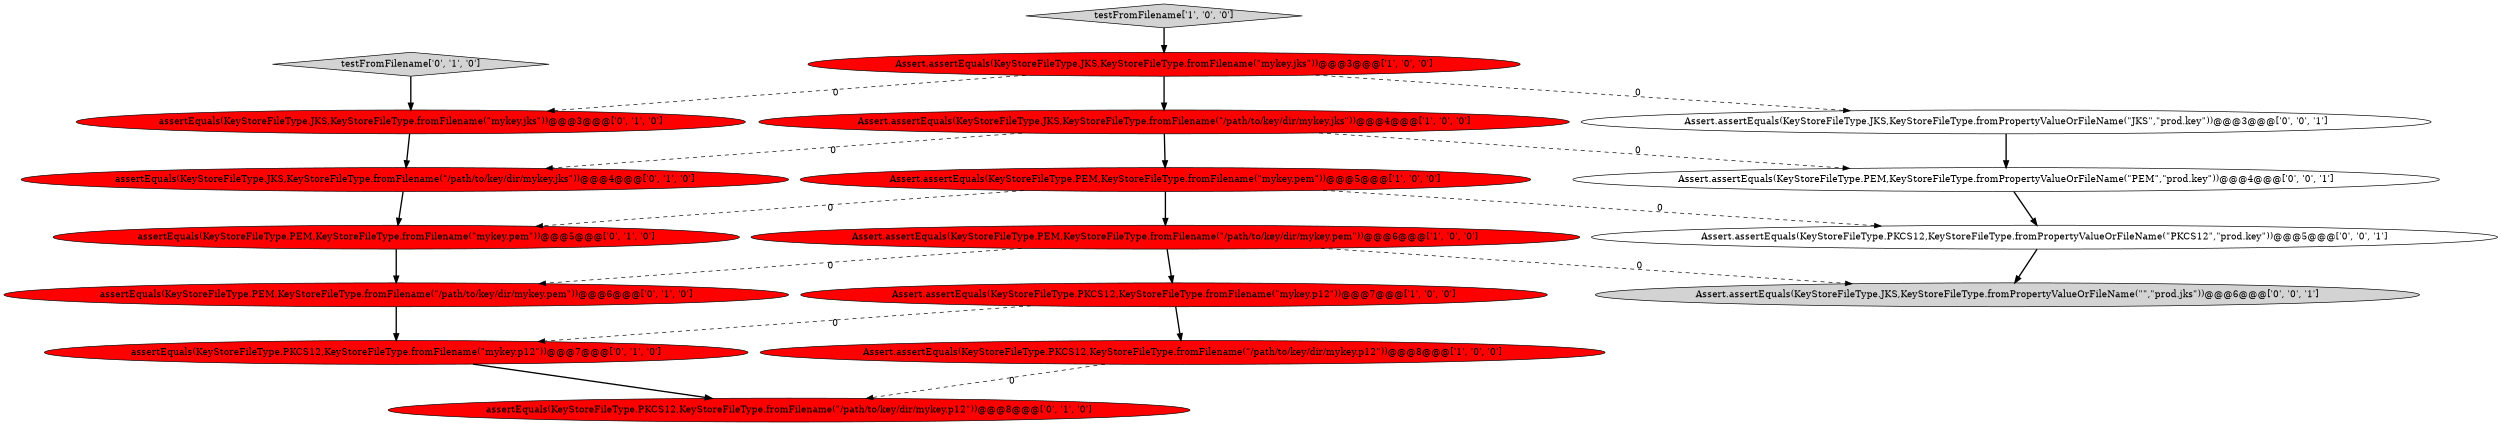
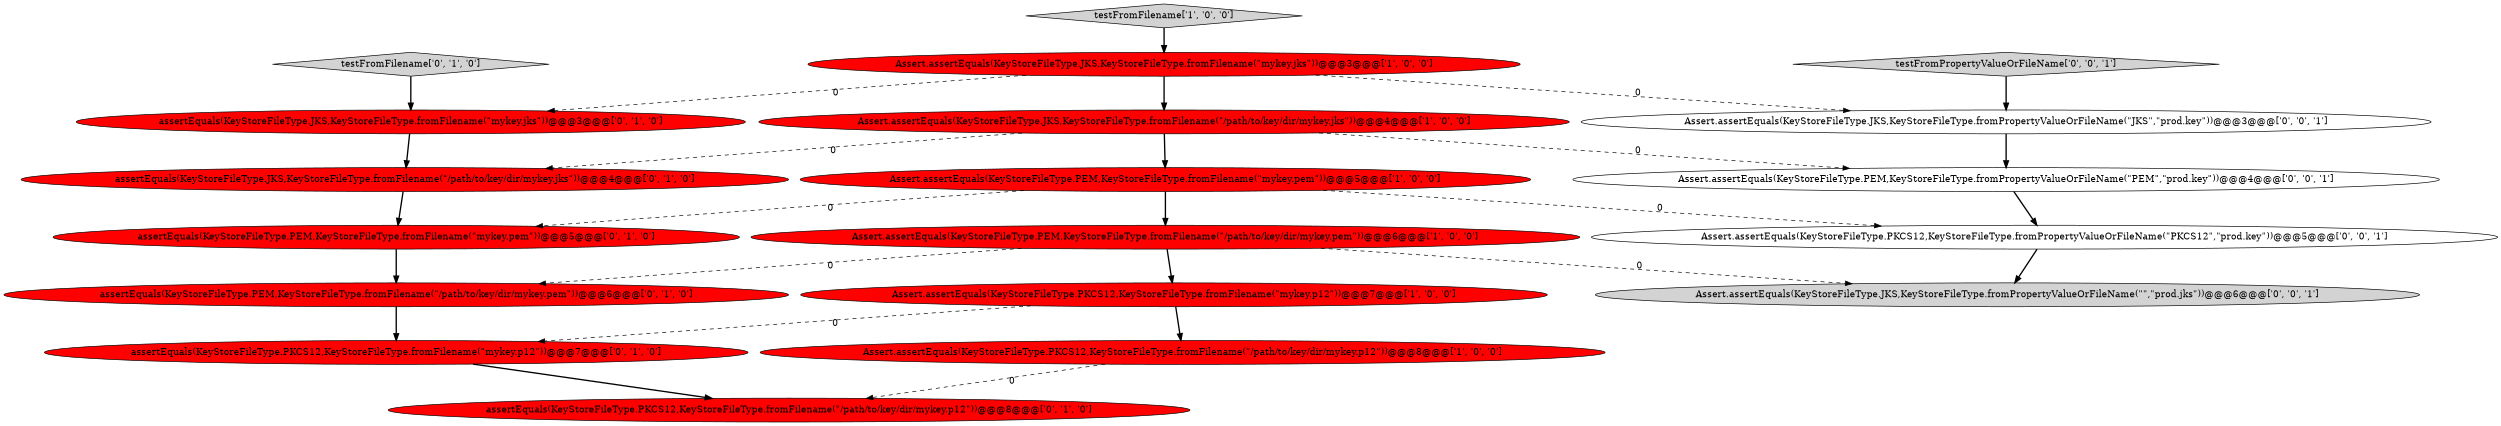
none -> (2006, 64)
